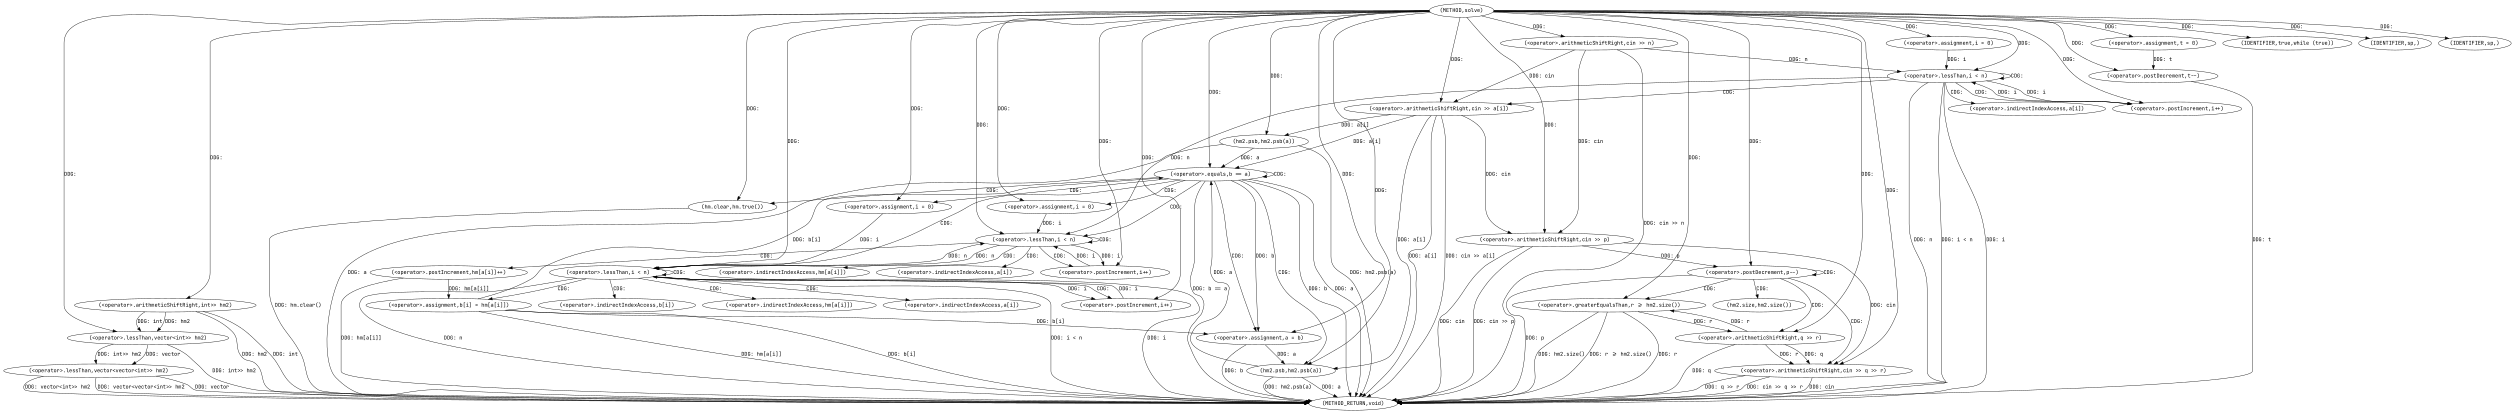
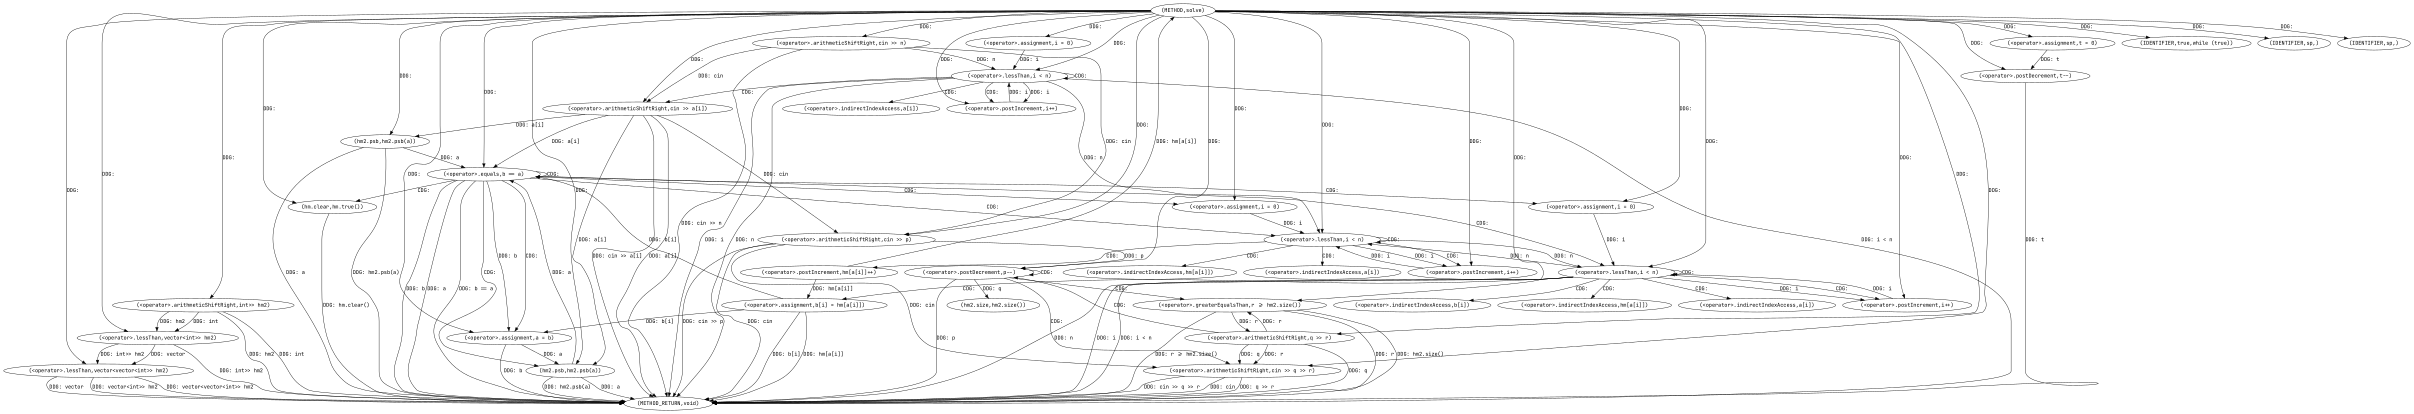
none -> (441, 14)
(1764, 289) -> (992, 289)
(1811, 304) -> (1116, 313)
(754, 396) -> (1079, 215)
